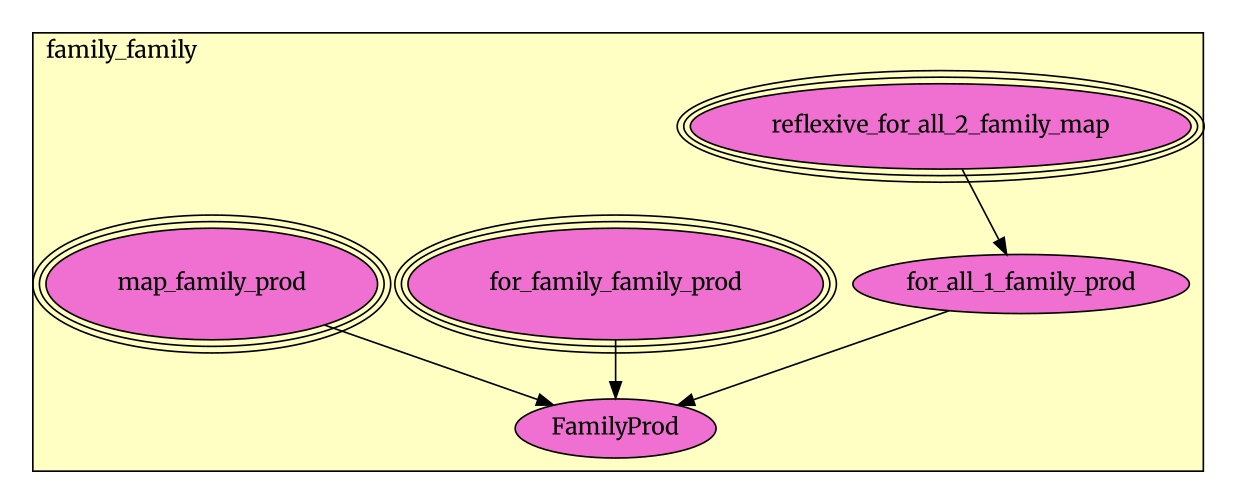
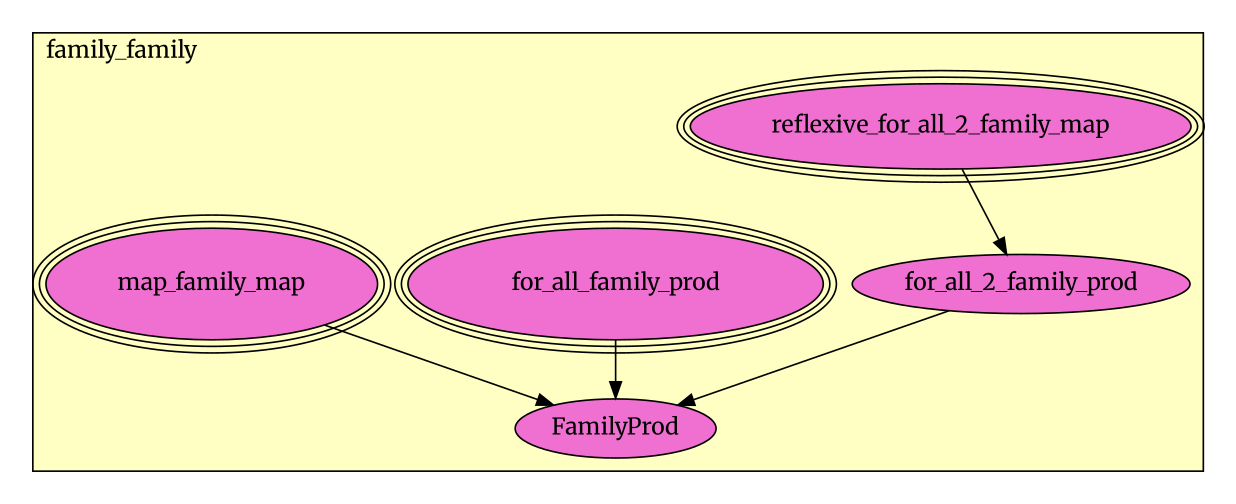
(212, 284) -> (212, 284)
(616, 284) -> (616, 284)
(1021, 284) -> (1021, 284)
